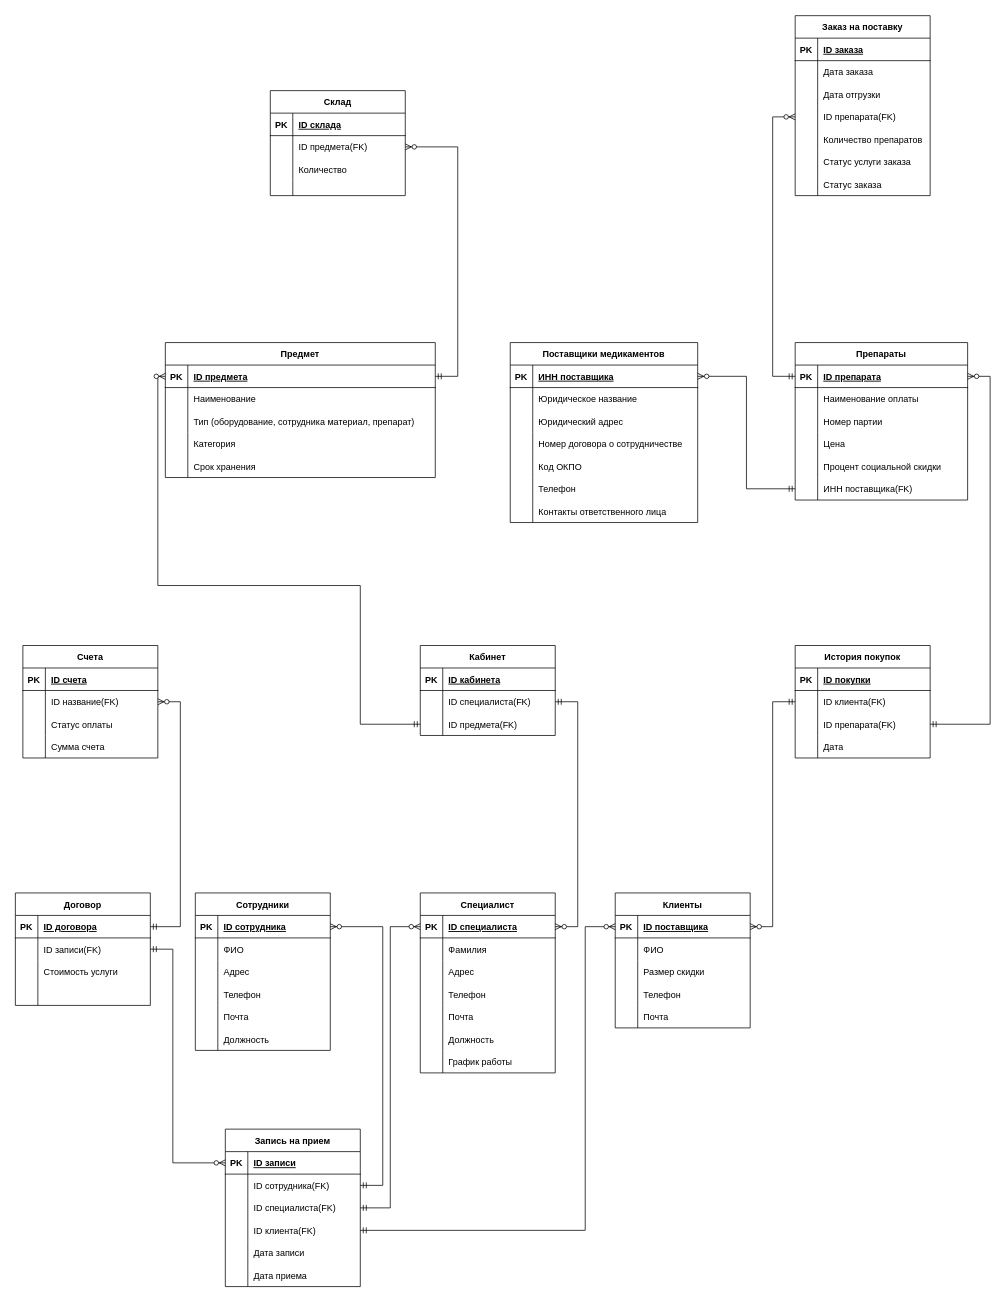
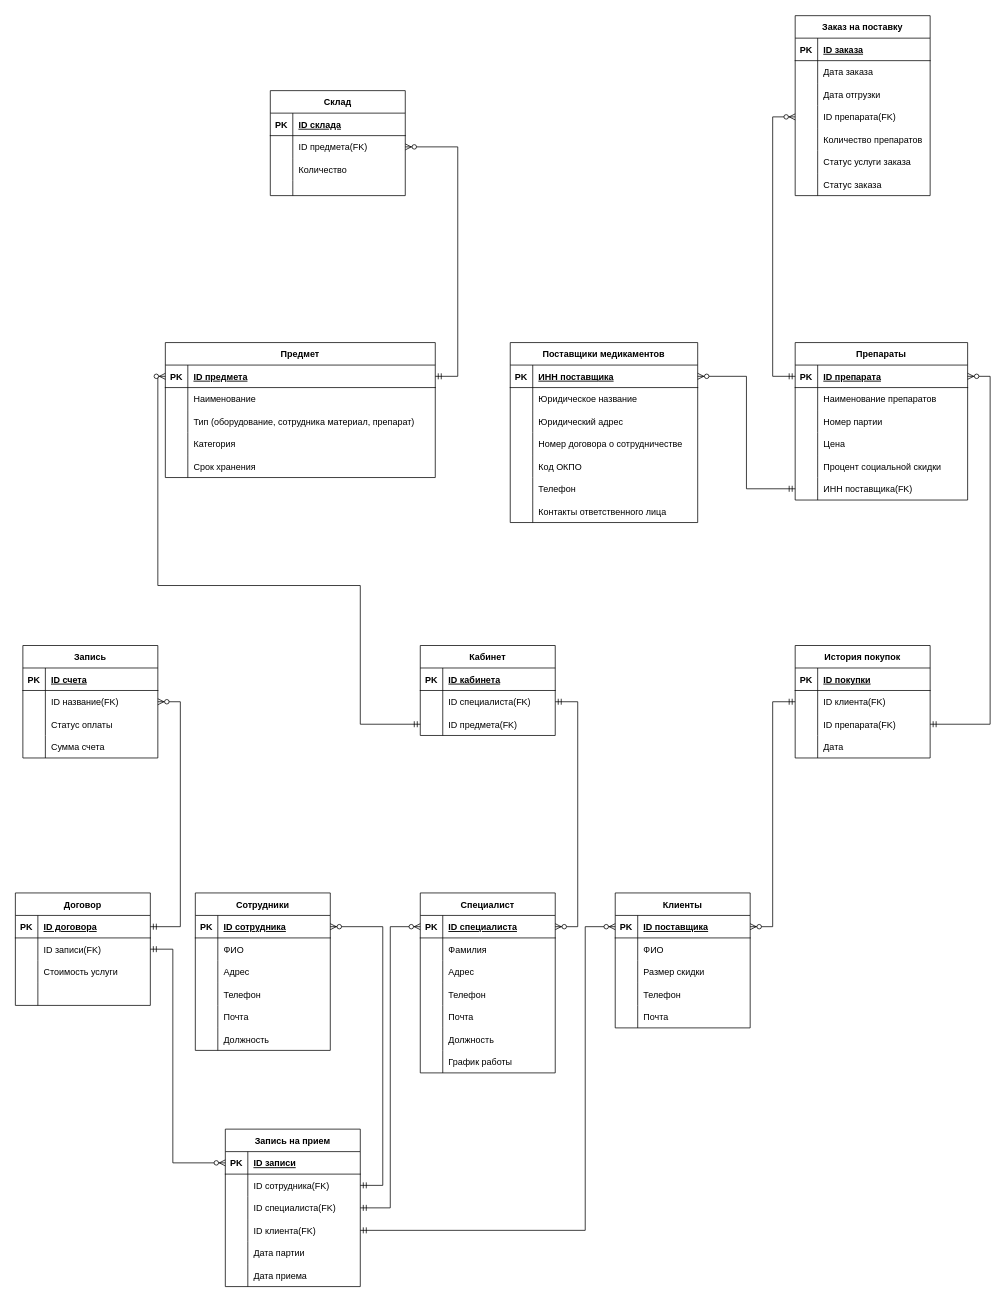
(870, 399) -> (880, 399)
(90, 657) -> (90, 657)
(280, 1253) -> (280, 1253)
